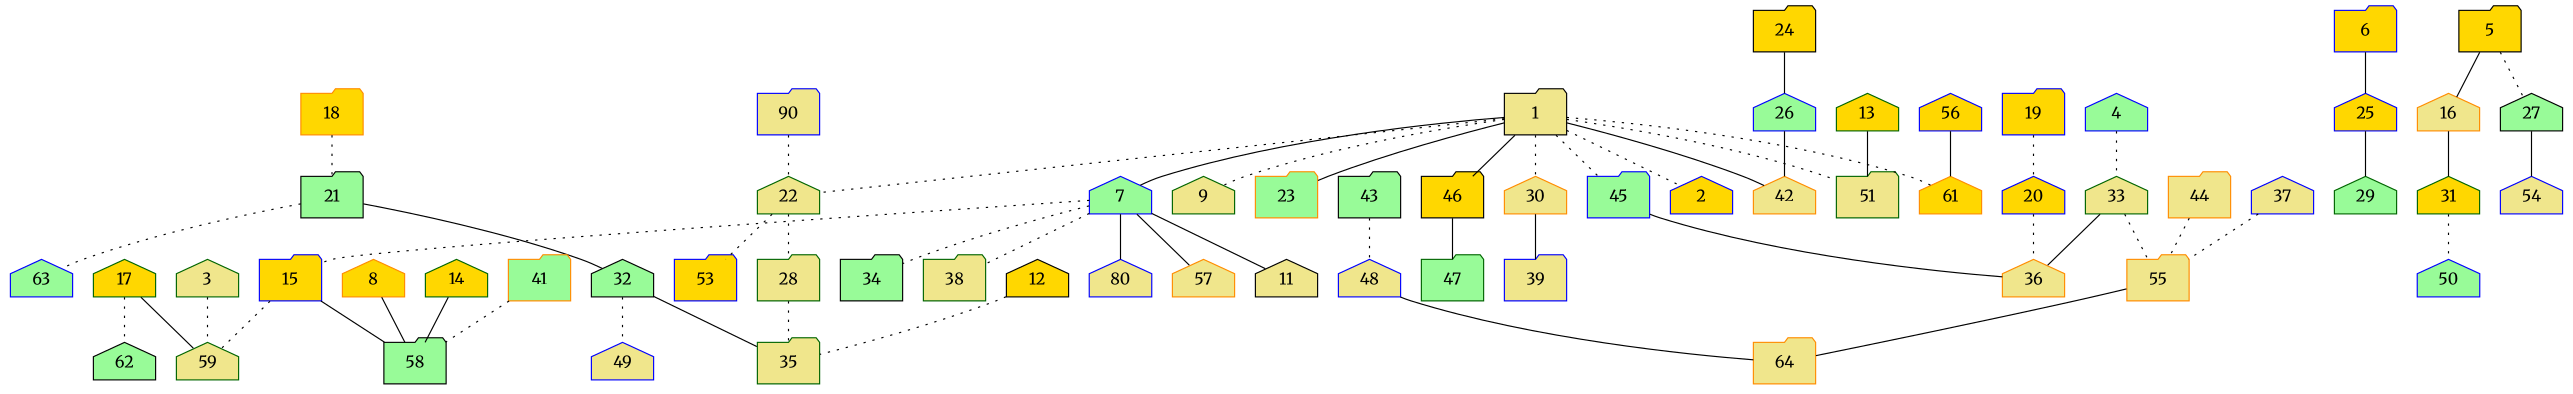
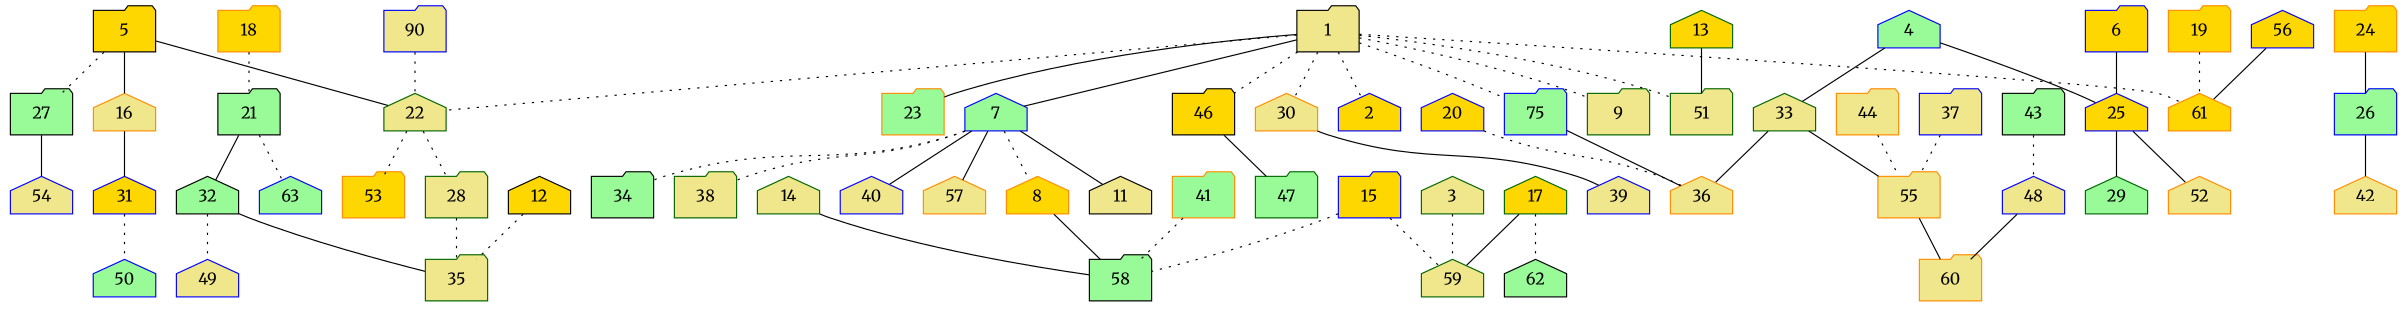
(1784, 31) -> (2366, 31)
none -> (2019, 71)
none -> (272, 73)
(1784, 114) -> (2366, 114)
(2033, 114) -> (2200, 31)
(2532, 114) -> (42, 114)
(1667, 151) -> none
(2116, 154) -> (1843, 75)
(1494, 156) -> (1266, 73)
(2033, 156) -> (2200, 73)
(1204, 197) -> (1618, 114)
(1618, 197) -> (1535, 114)
none -> (2200, 197)
(2282, 197) -> (1950, 114)
(2448, 197) -> (124, 197)
(705, 227) -> (1017, 156)
(2136, 237) -> (1844, 154)
(456, 280) -> (788, 197)
(705, 280) -> (373, 197)
(1120, 280) -> (871, 197)
(1535, 280) -> (1618, 197)
(353, 322) -> (1246, 245)
(1784, 363) -> (1950, 280)
